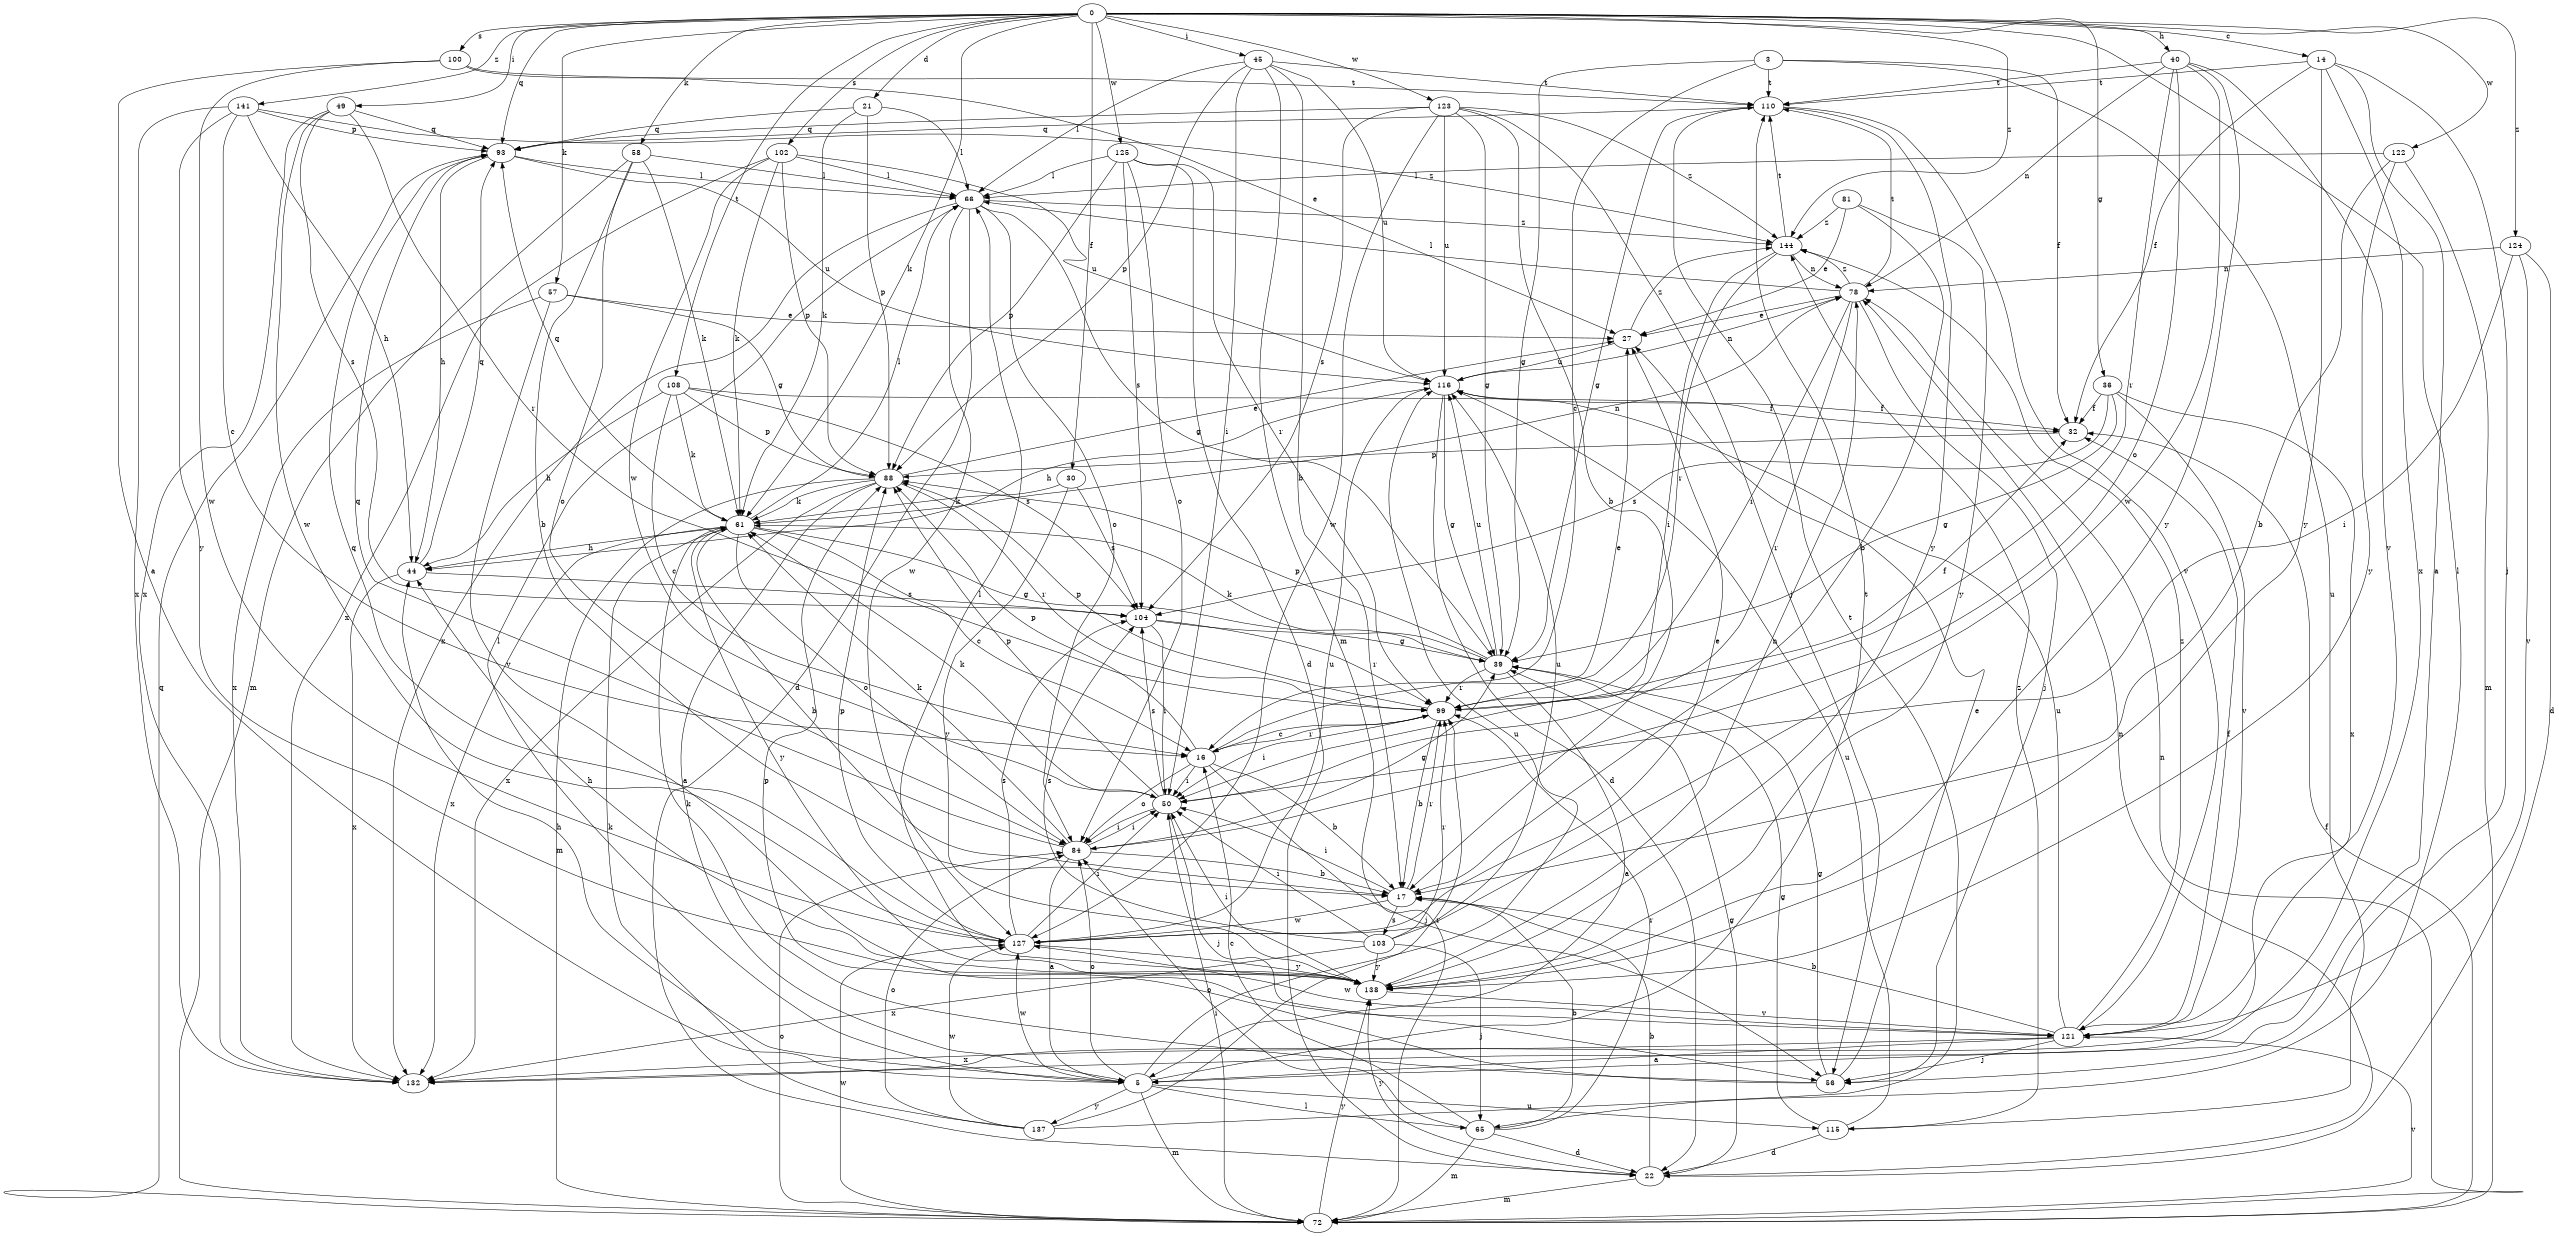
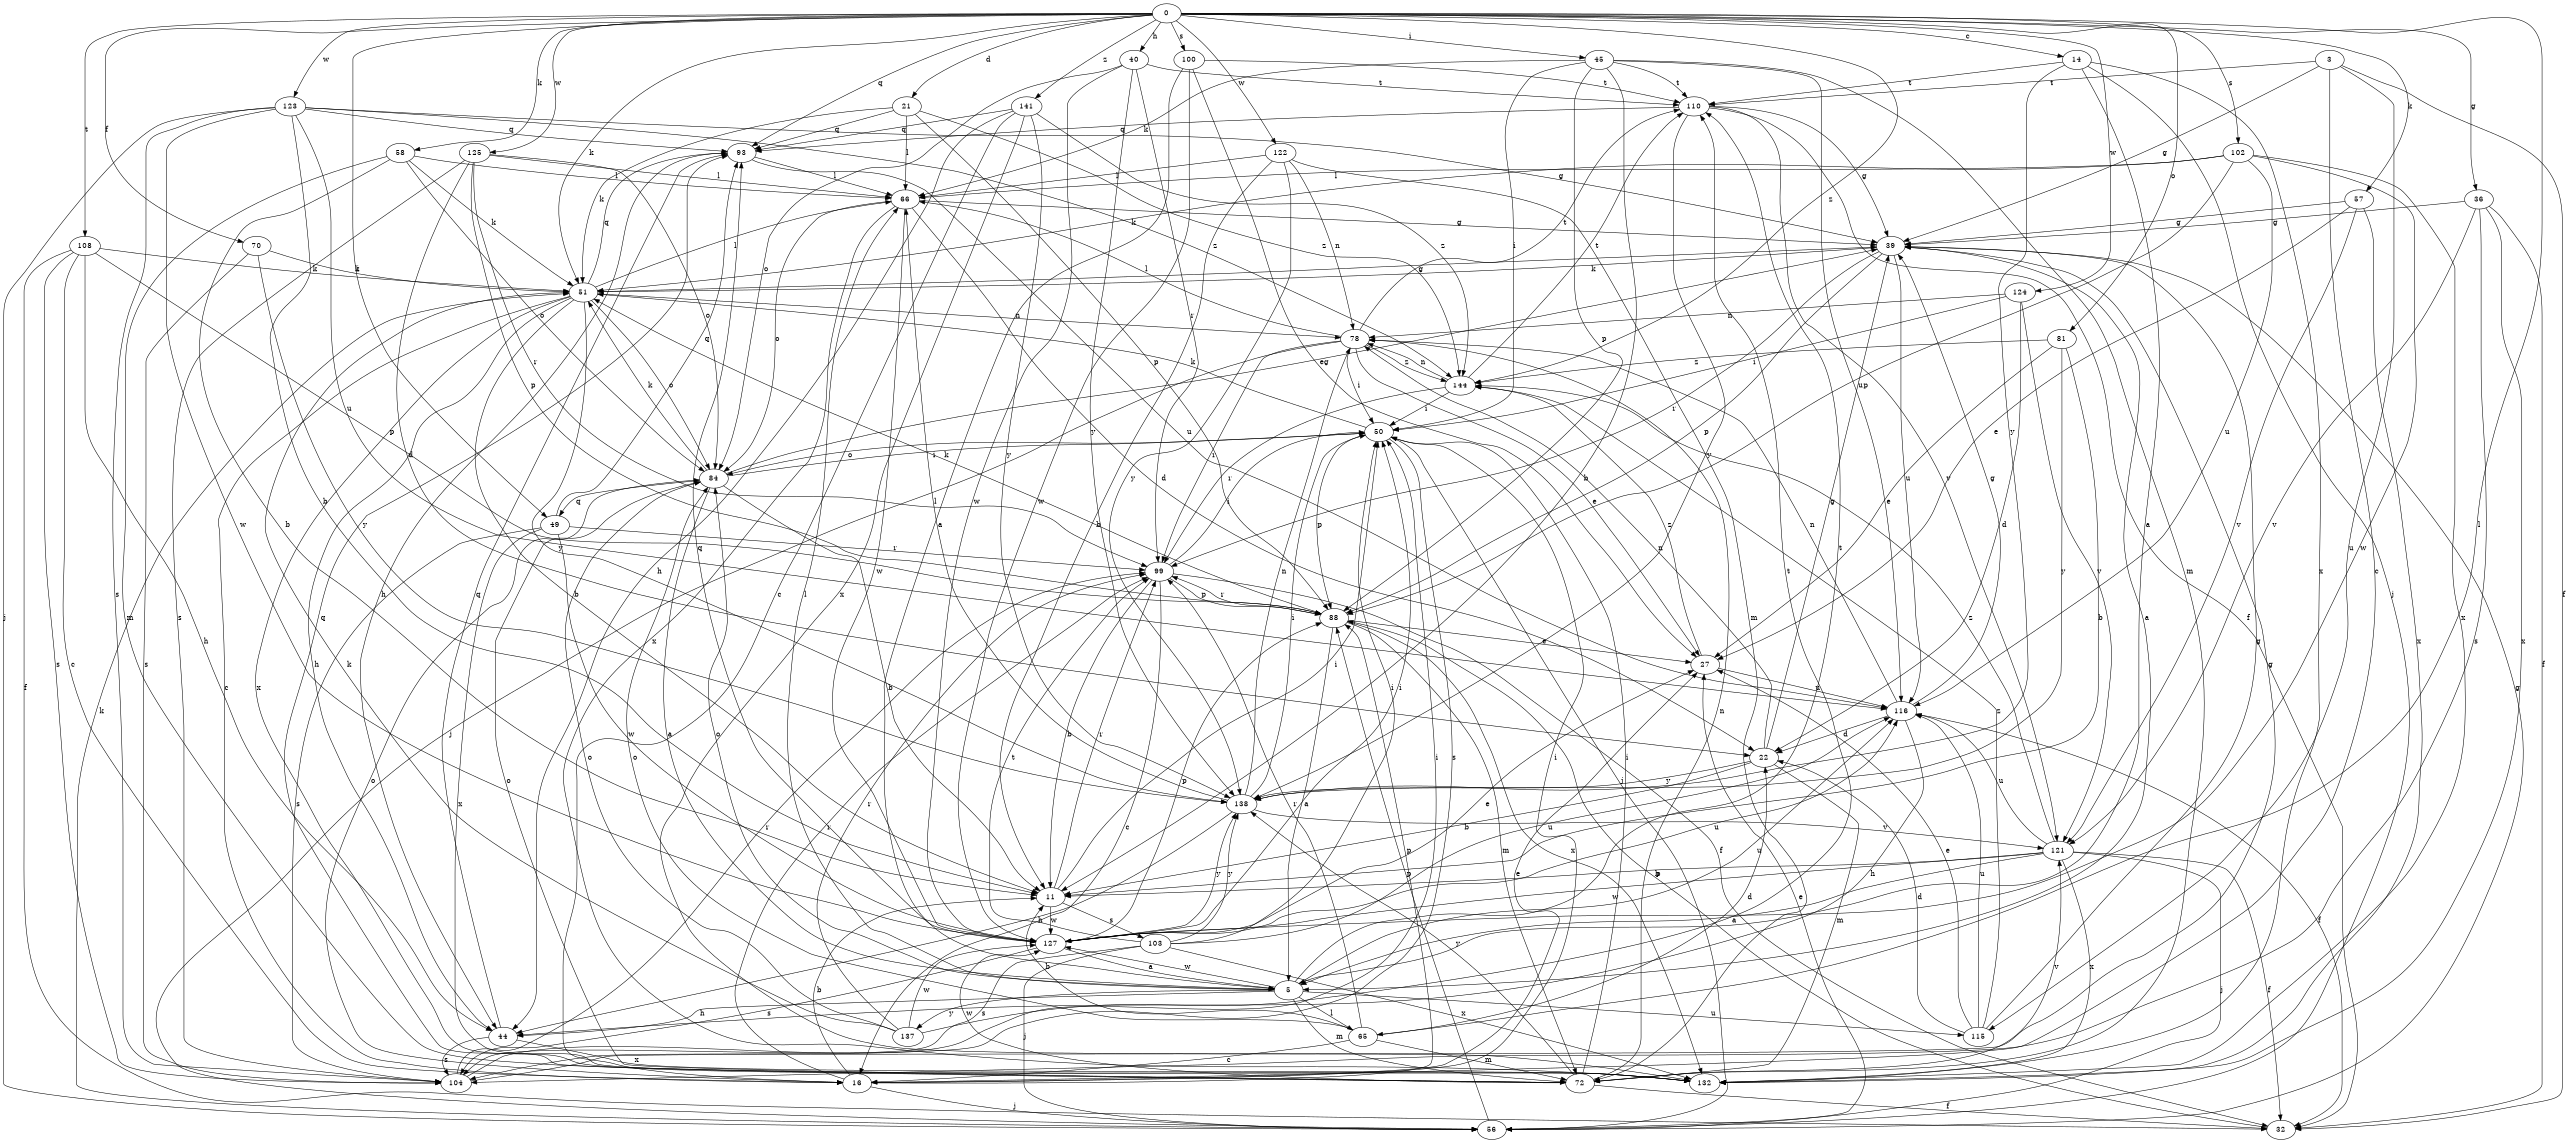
none -> (1939, 26)
(355, 130) -> (904, 130)
(1078, 130) -> (1146, 130)
(2518, 130) -> (2113, 153)
(2019, 177) -> (1329, 239)
(2158, 217) -> (2165, 565)
(1375, 218) -> (1200, 223)
(742, 336) -> (2128, 224)
(1071, 479) -> (257, 246)
(740, 525) -> (583, 292)
(1776, 548) -> (1359, 386)
(2391, 593) -> none
(699, 633) -> (2099, 859)
(527, 643) -> (599, 492)
none -> (1920, 816)
(1119, 827) -> (850, 455)
(1444, 827) -> (1014, 758)
(1402, 897) -> (1051, 897)
none -> (1165, 974)
(1480, 1011) -> (1065, 1106)
